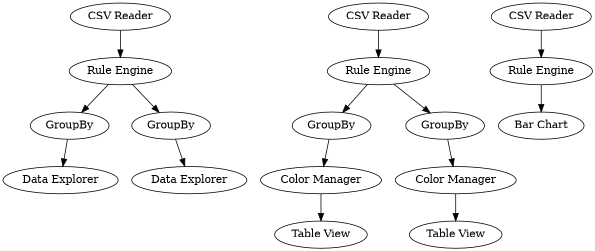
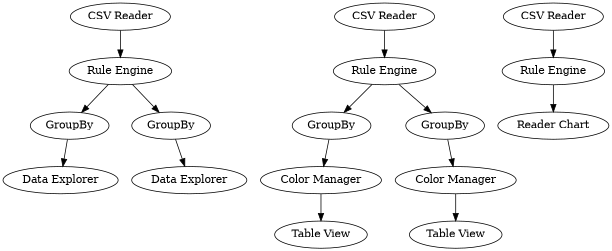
(541, 126) -> (553, 126)
